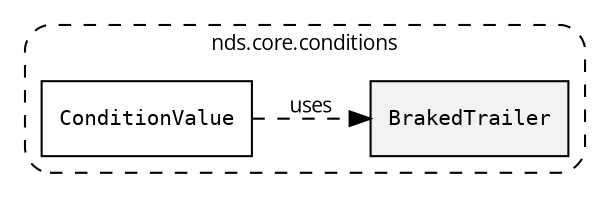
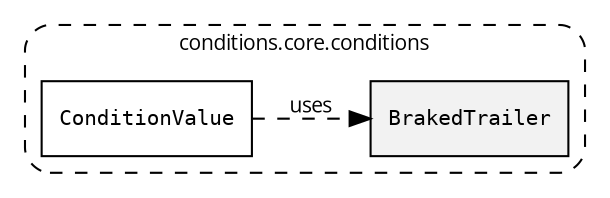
(305, 45) -> (305, 45)
